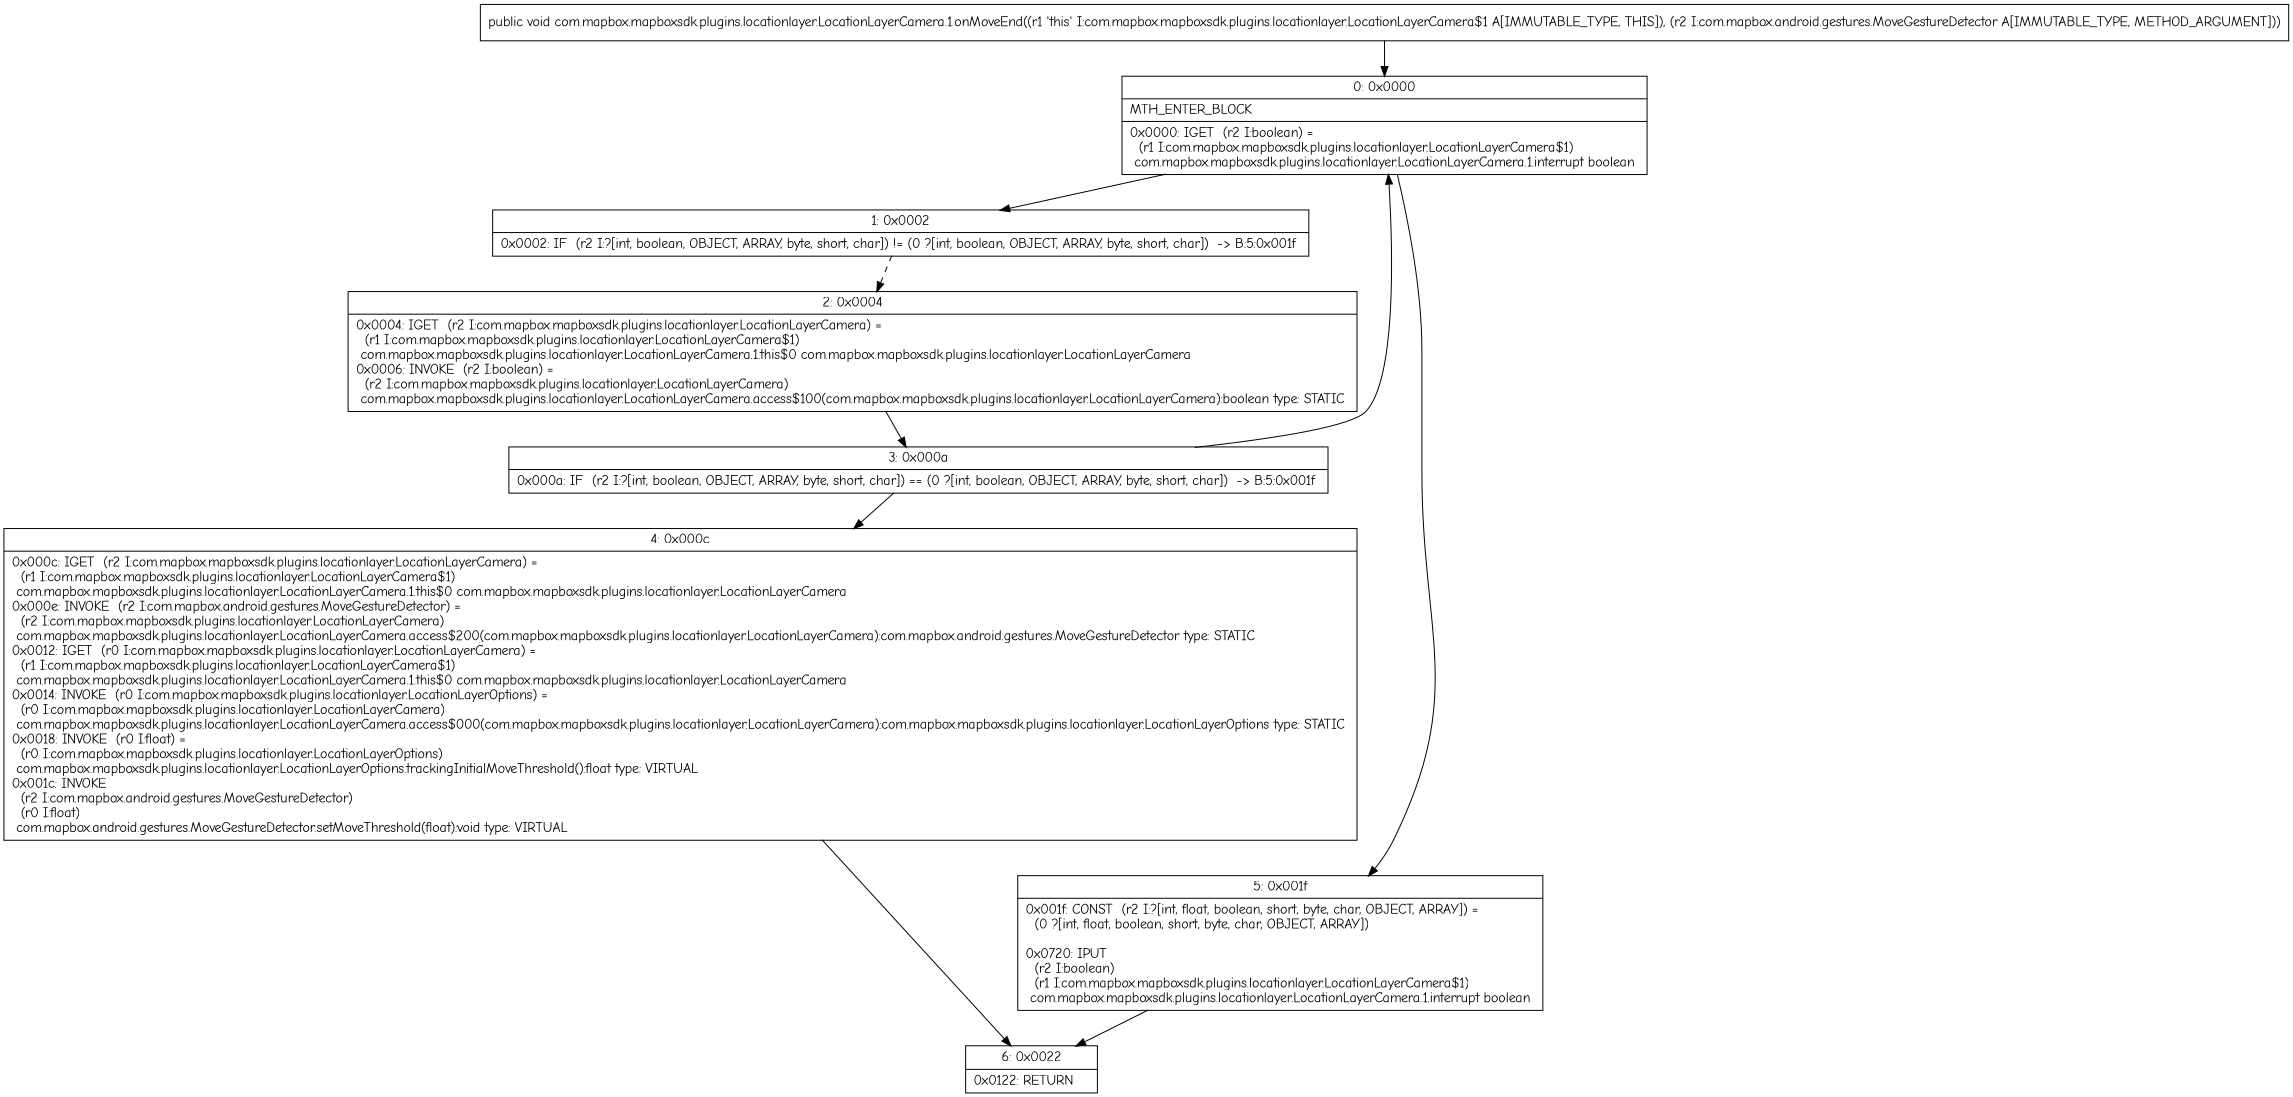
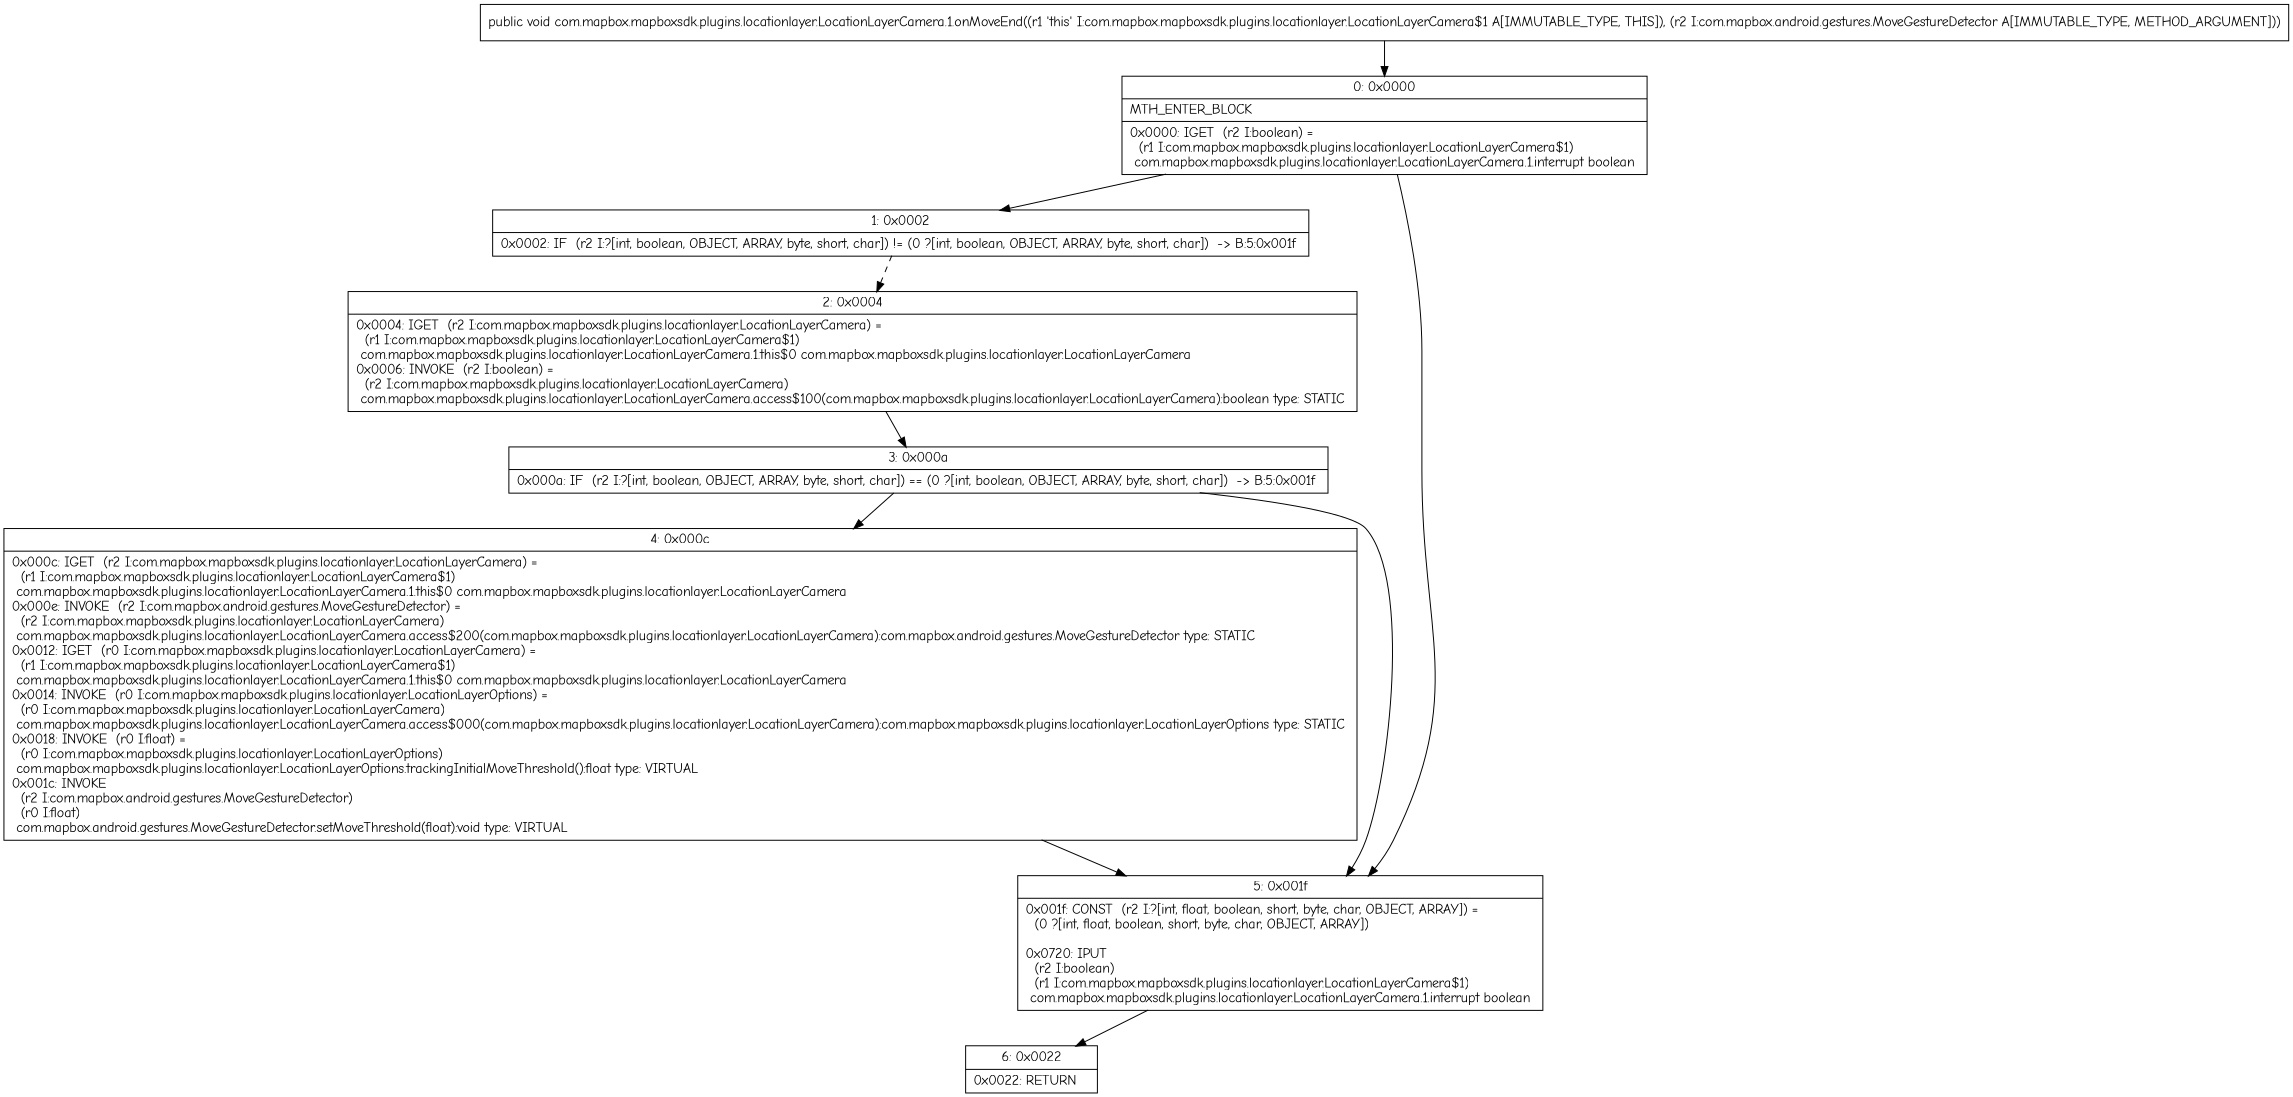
(1378, 387) -> (1390, 613)
(913, 939) -> (1079, 856)
(1030, 1081) -> (1032, 1081)
